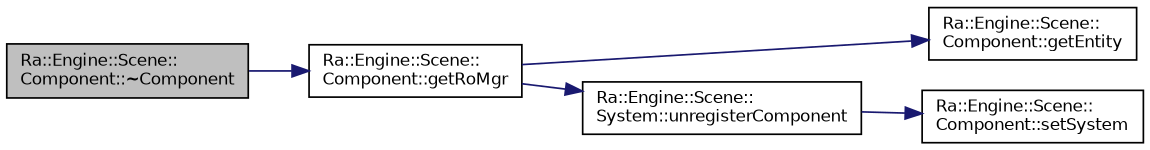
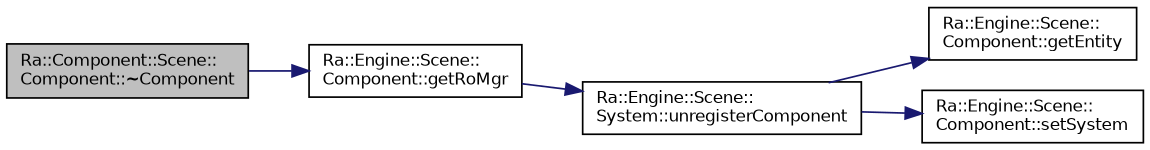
(717, 53) -> (870, 73)
(128, 71) -> (128, 71)
